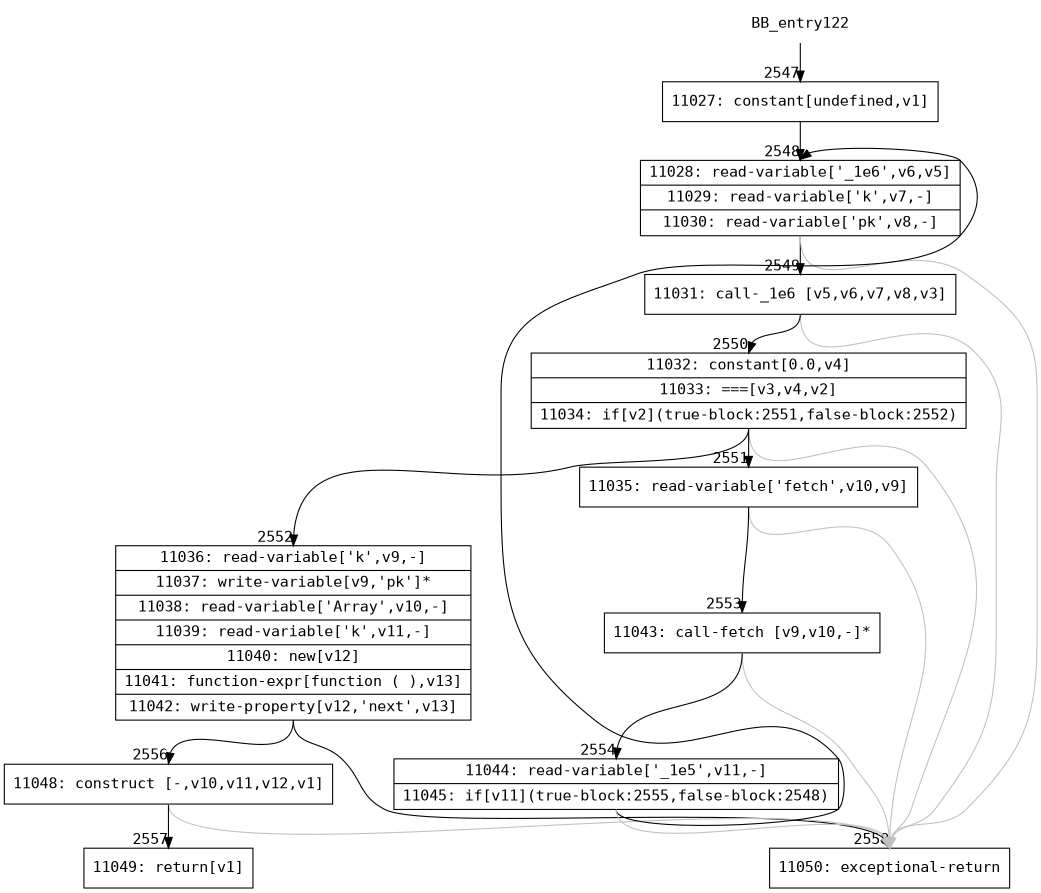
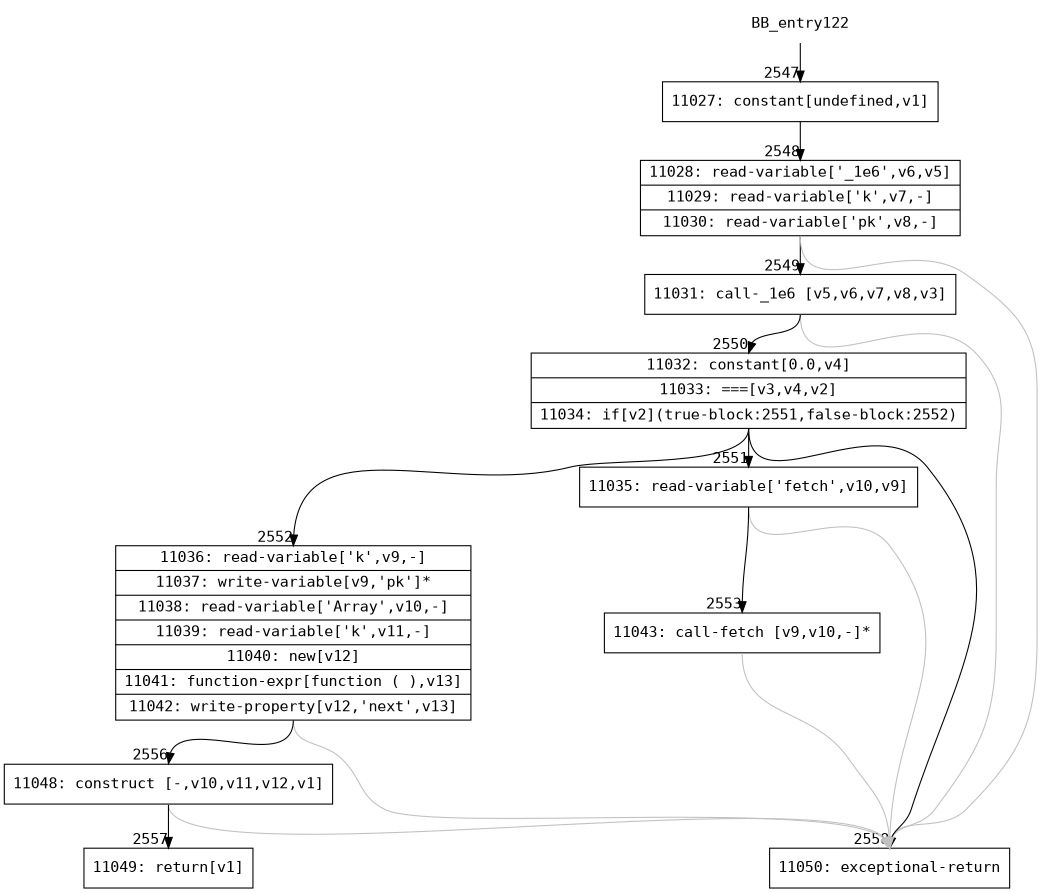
(972, 552) -> (972, 552)
(616, 784) -> none
(553, 818) -> (553, 818)
